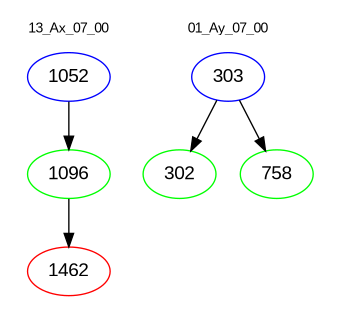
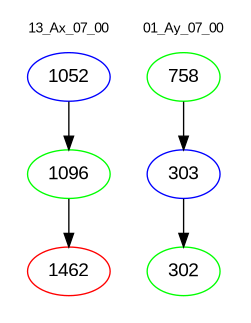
(249, 120) -> (184, 119)
